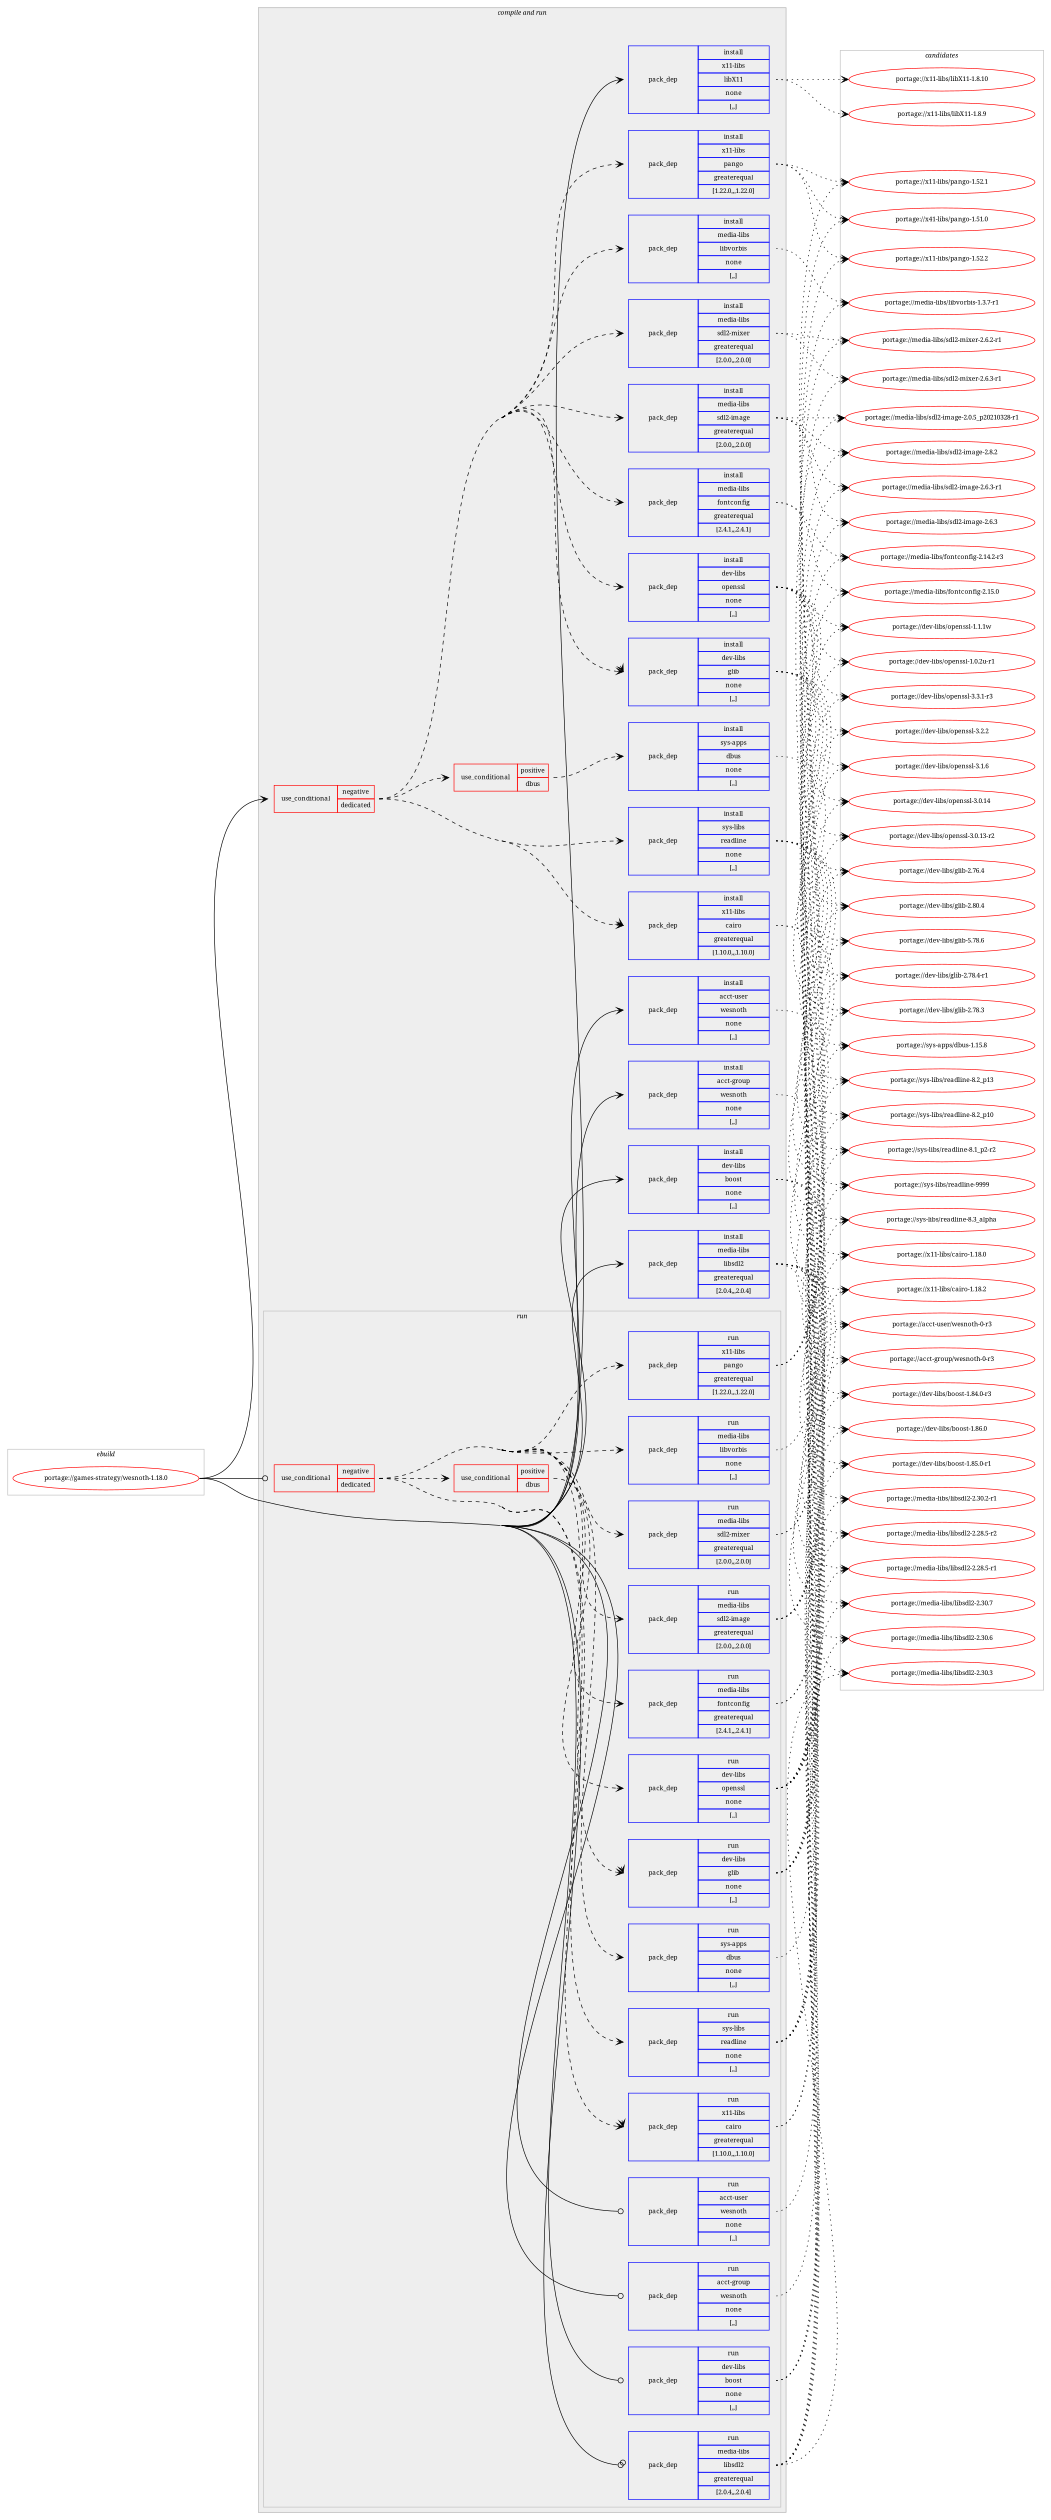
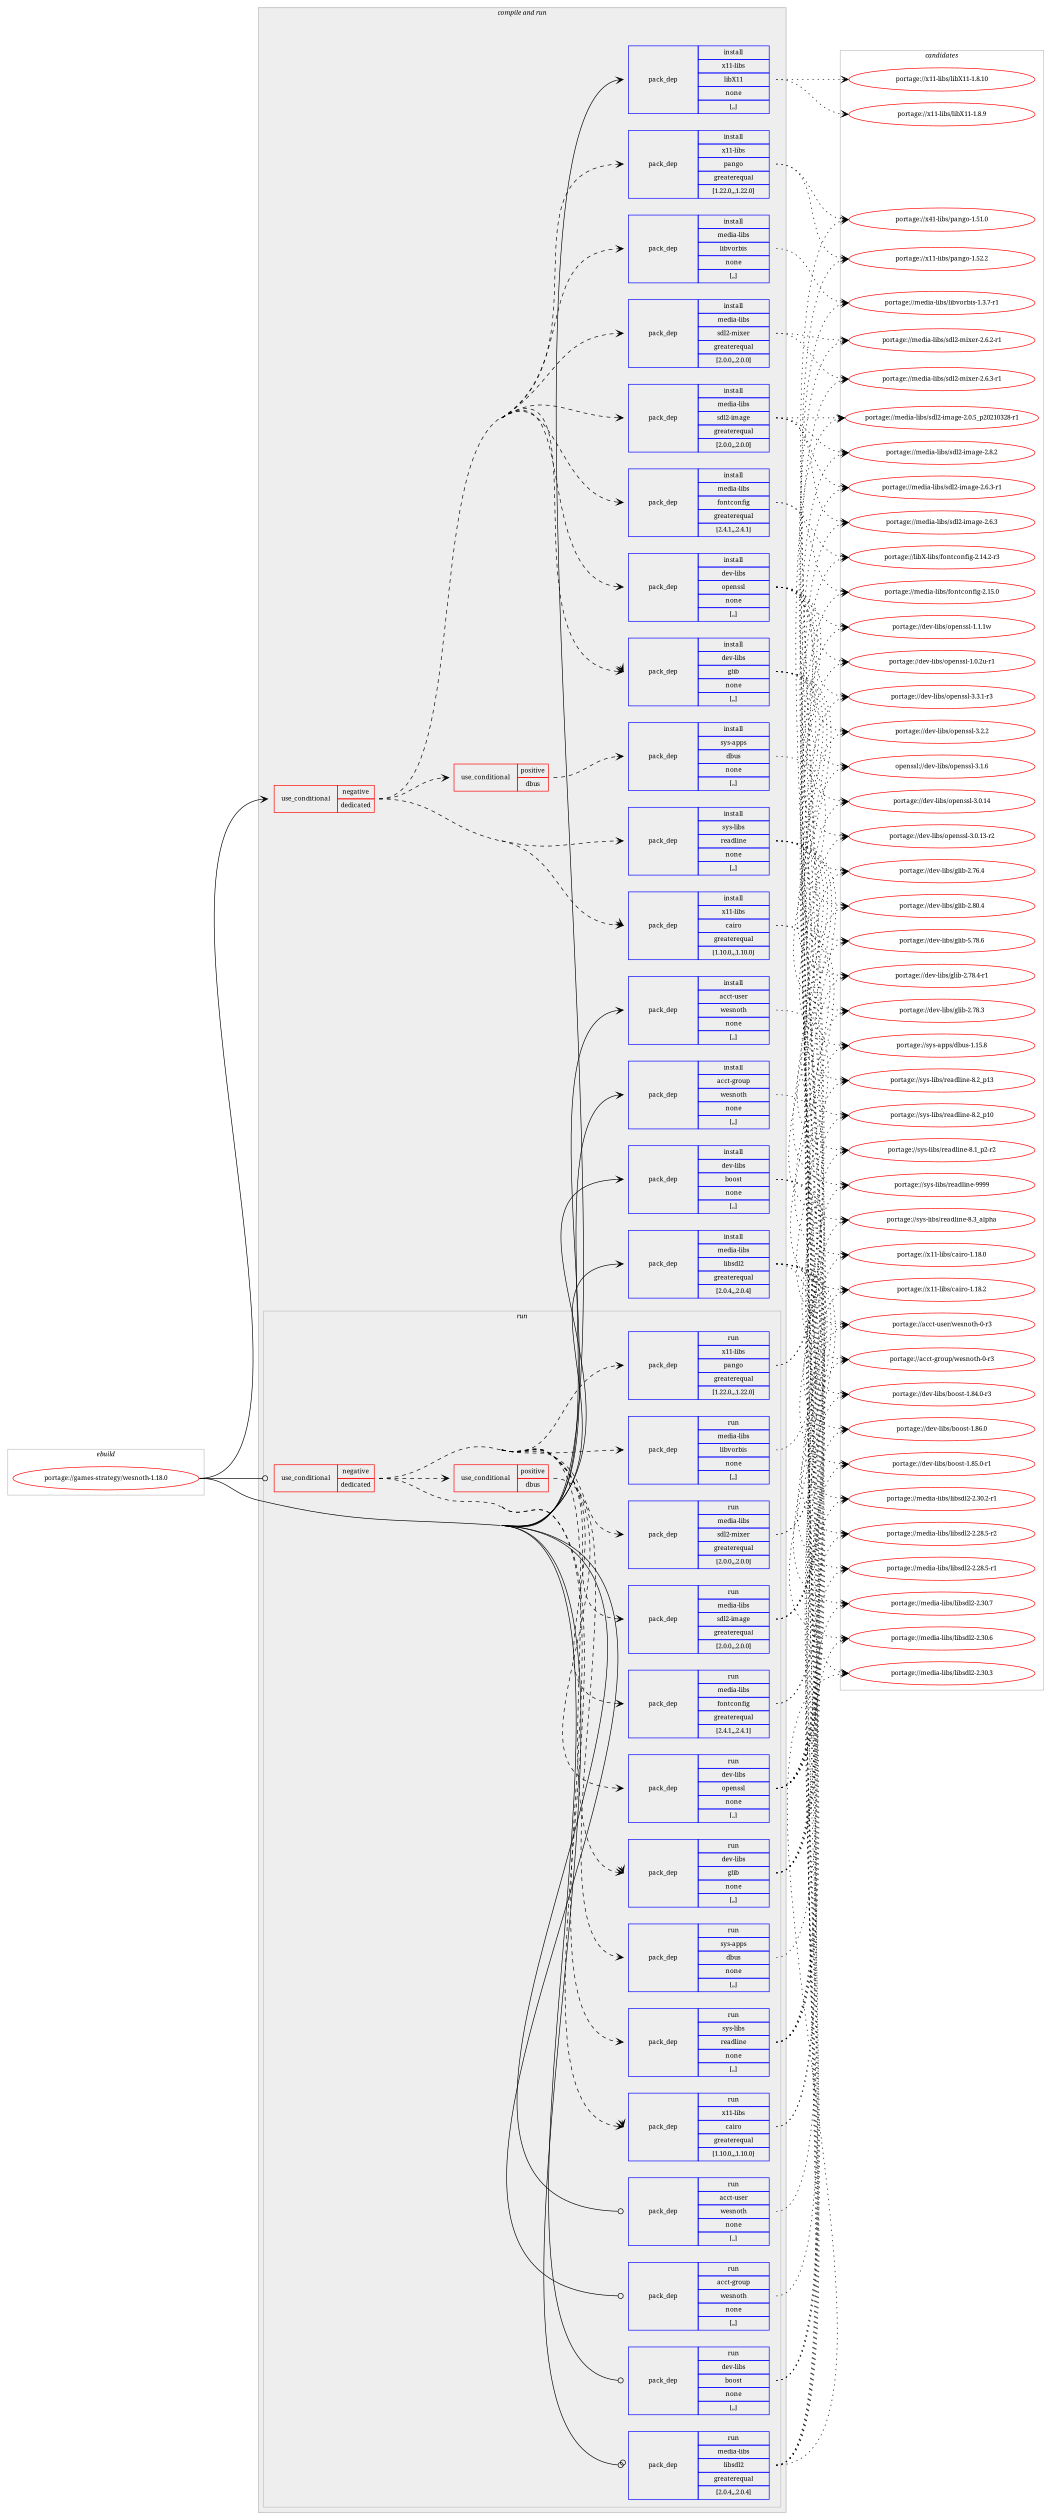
(942, 182) -> none
(942, 557) -> (942, 557)
(942, 767) -> (942, 767)
